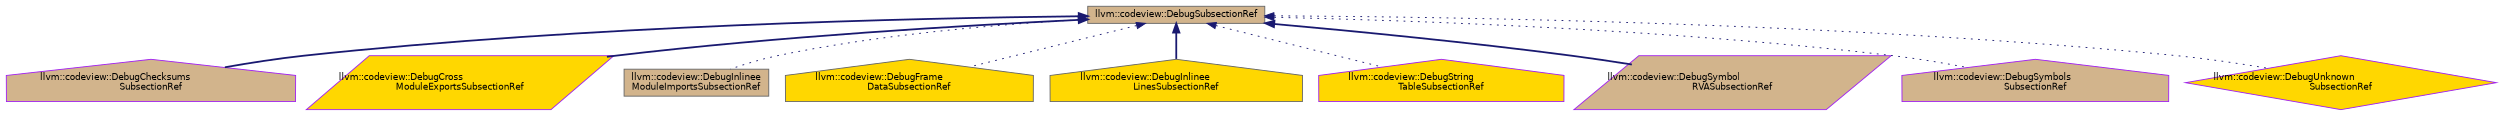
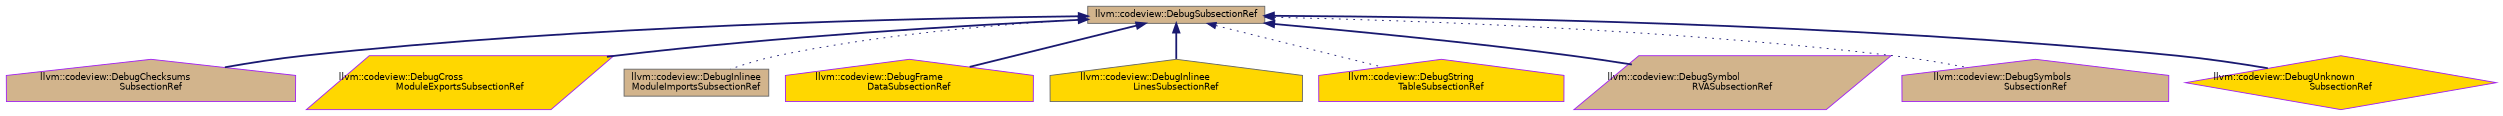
(1772, 28) -> (1772, 28)
(1053, 46) -> (1053, 46)
(909, 83) -> (909, 83)
